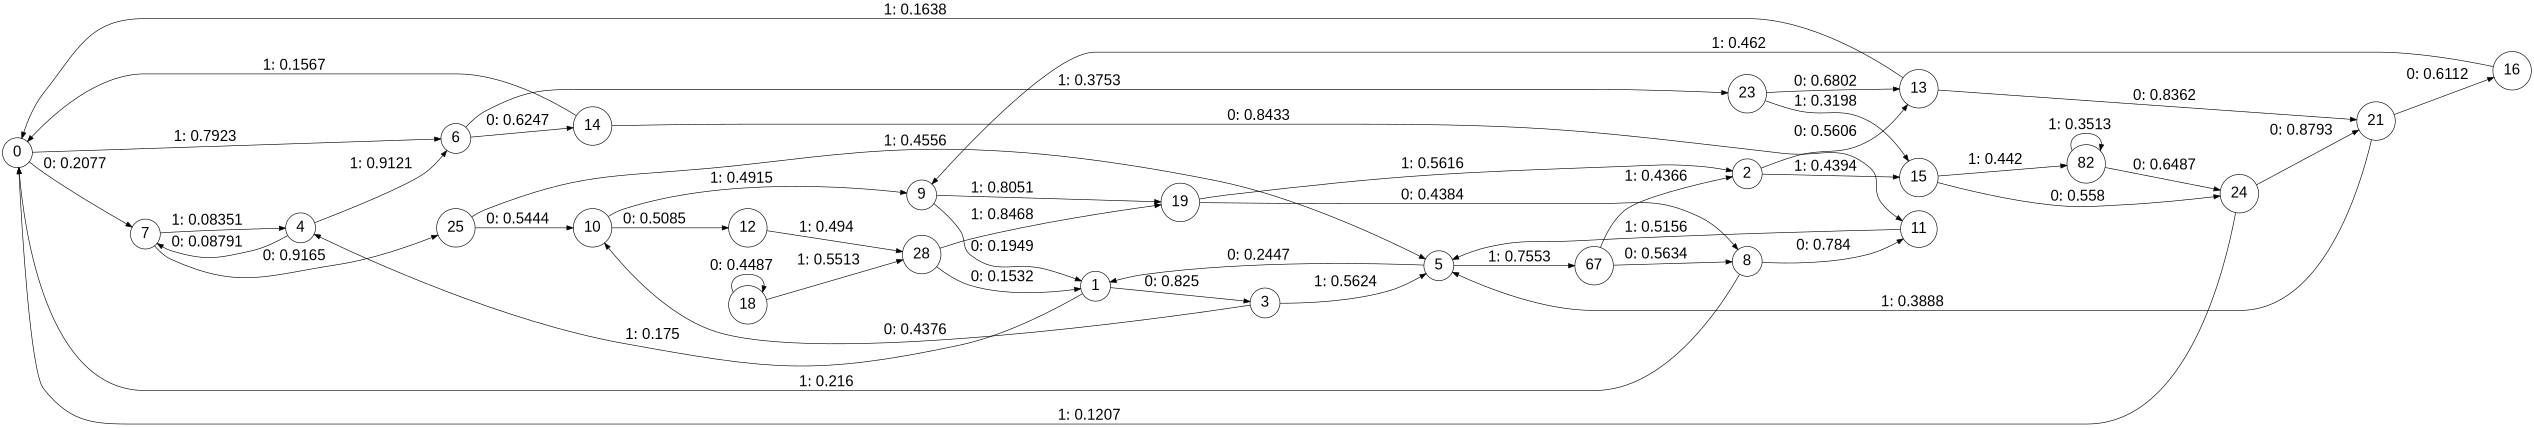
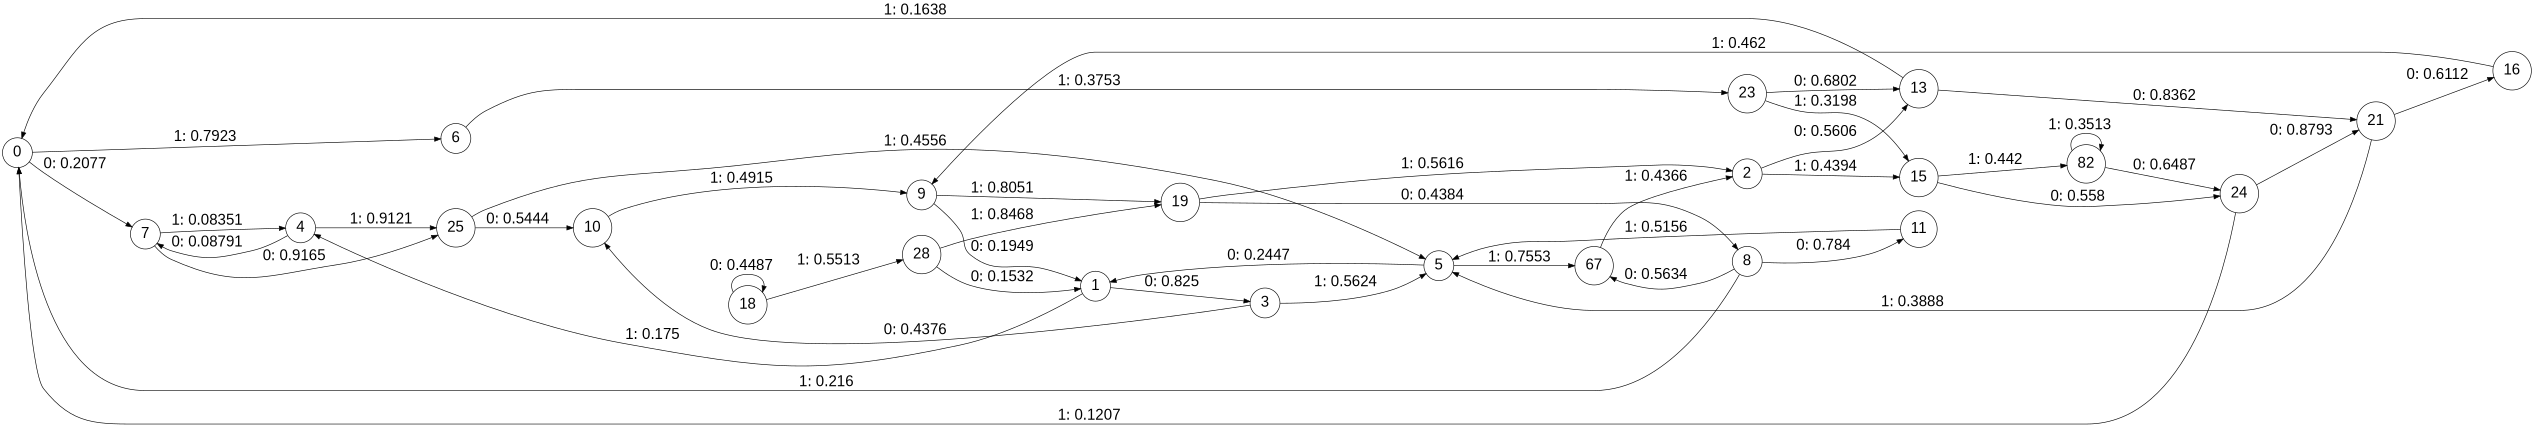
(593, 126) -> none
(382, 195) -> (373, 228)
(748, 228) -> none
(1670, 264) -> (1676, 288)
